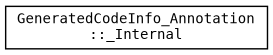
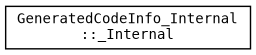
(137, 28) -> (128, 28)
